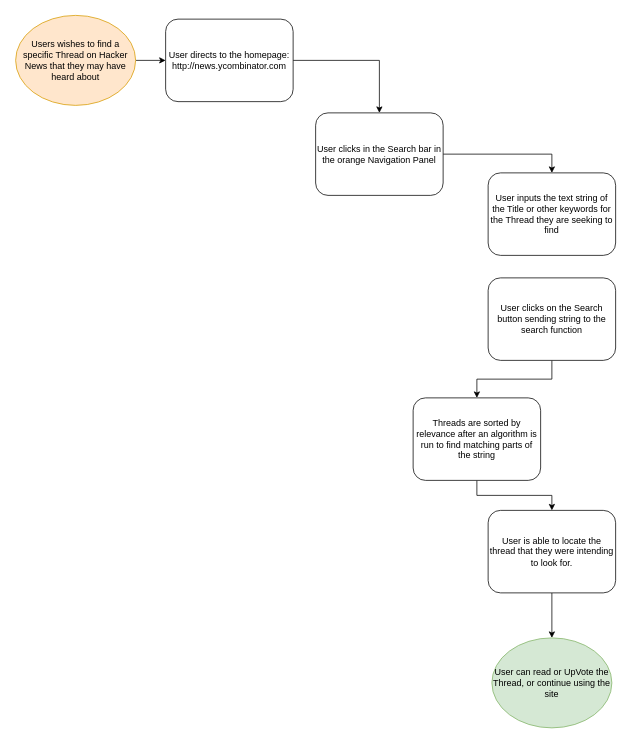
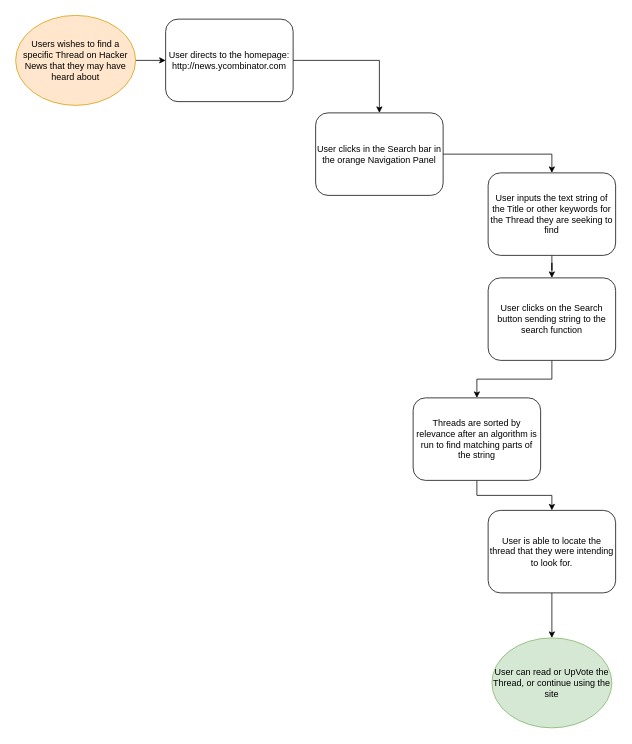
none -> (552, 267)
